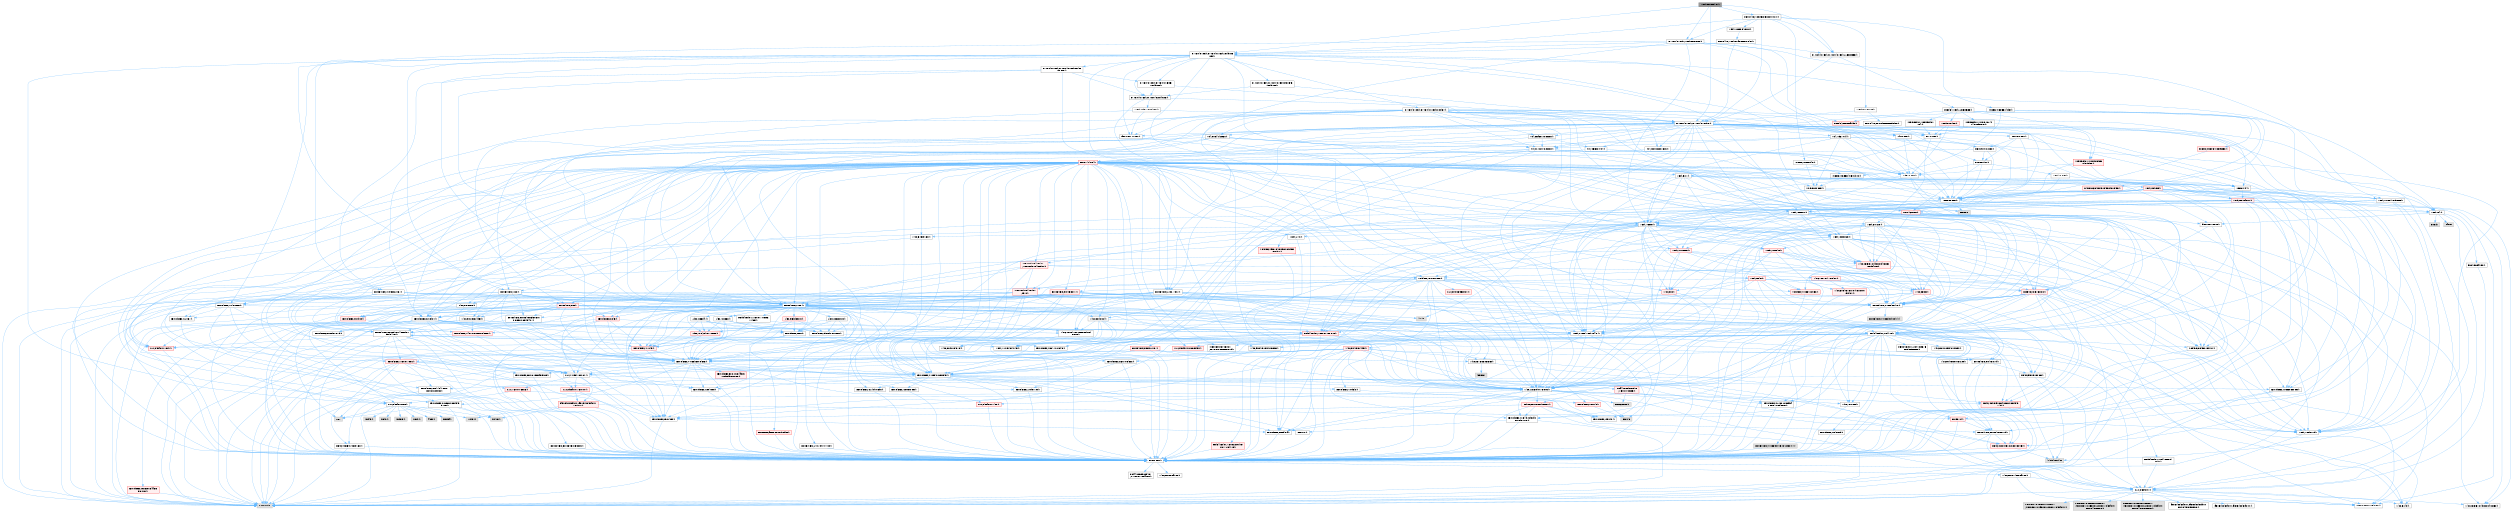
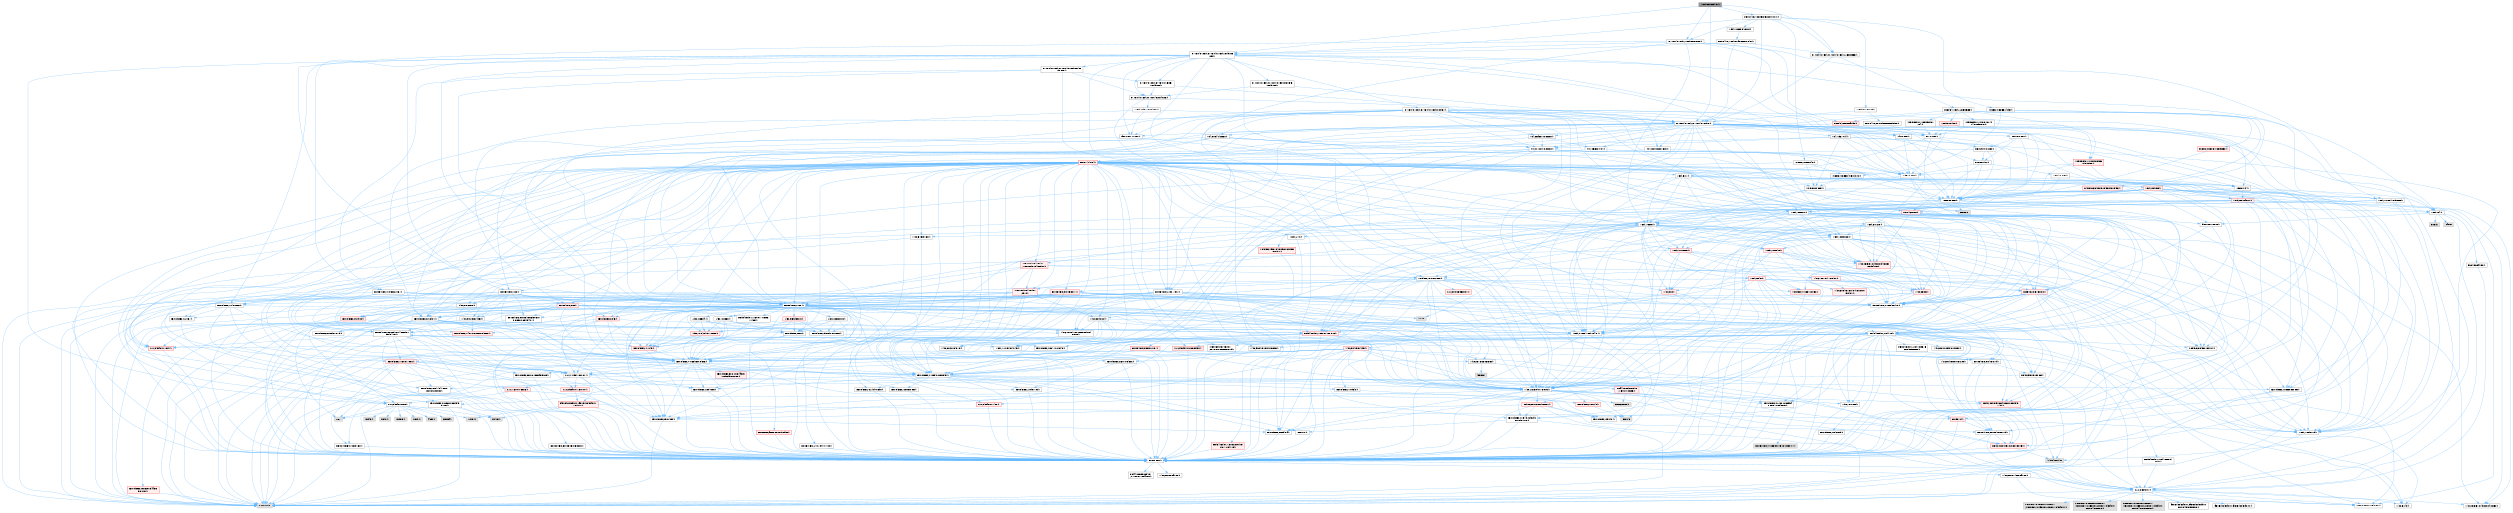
(941, 143) -> (1016, 198)
(1731, 159) -> none
(2235, 276) -> (2157, 276)
(1885, 319) -> none
none -> (1829, 428)
(1464, 458) -> (1678, 442)
